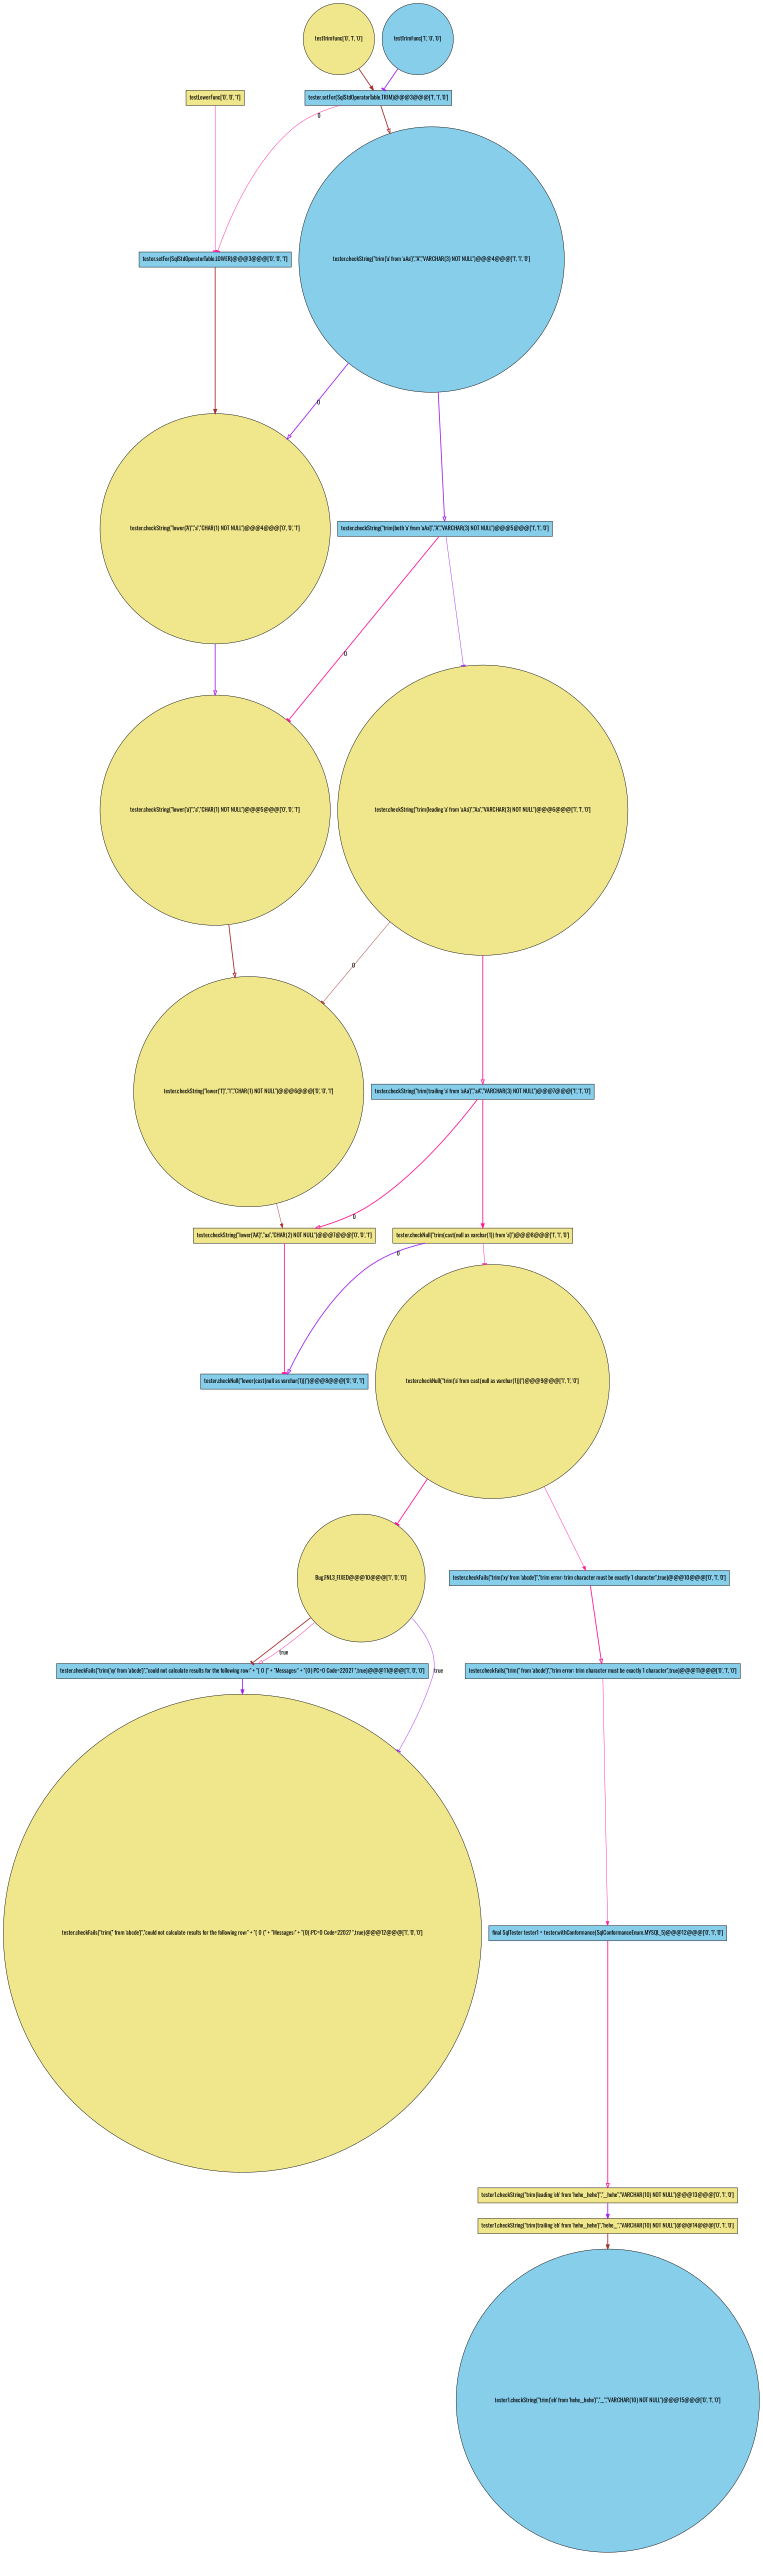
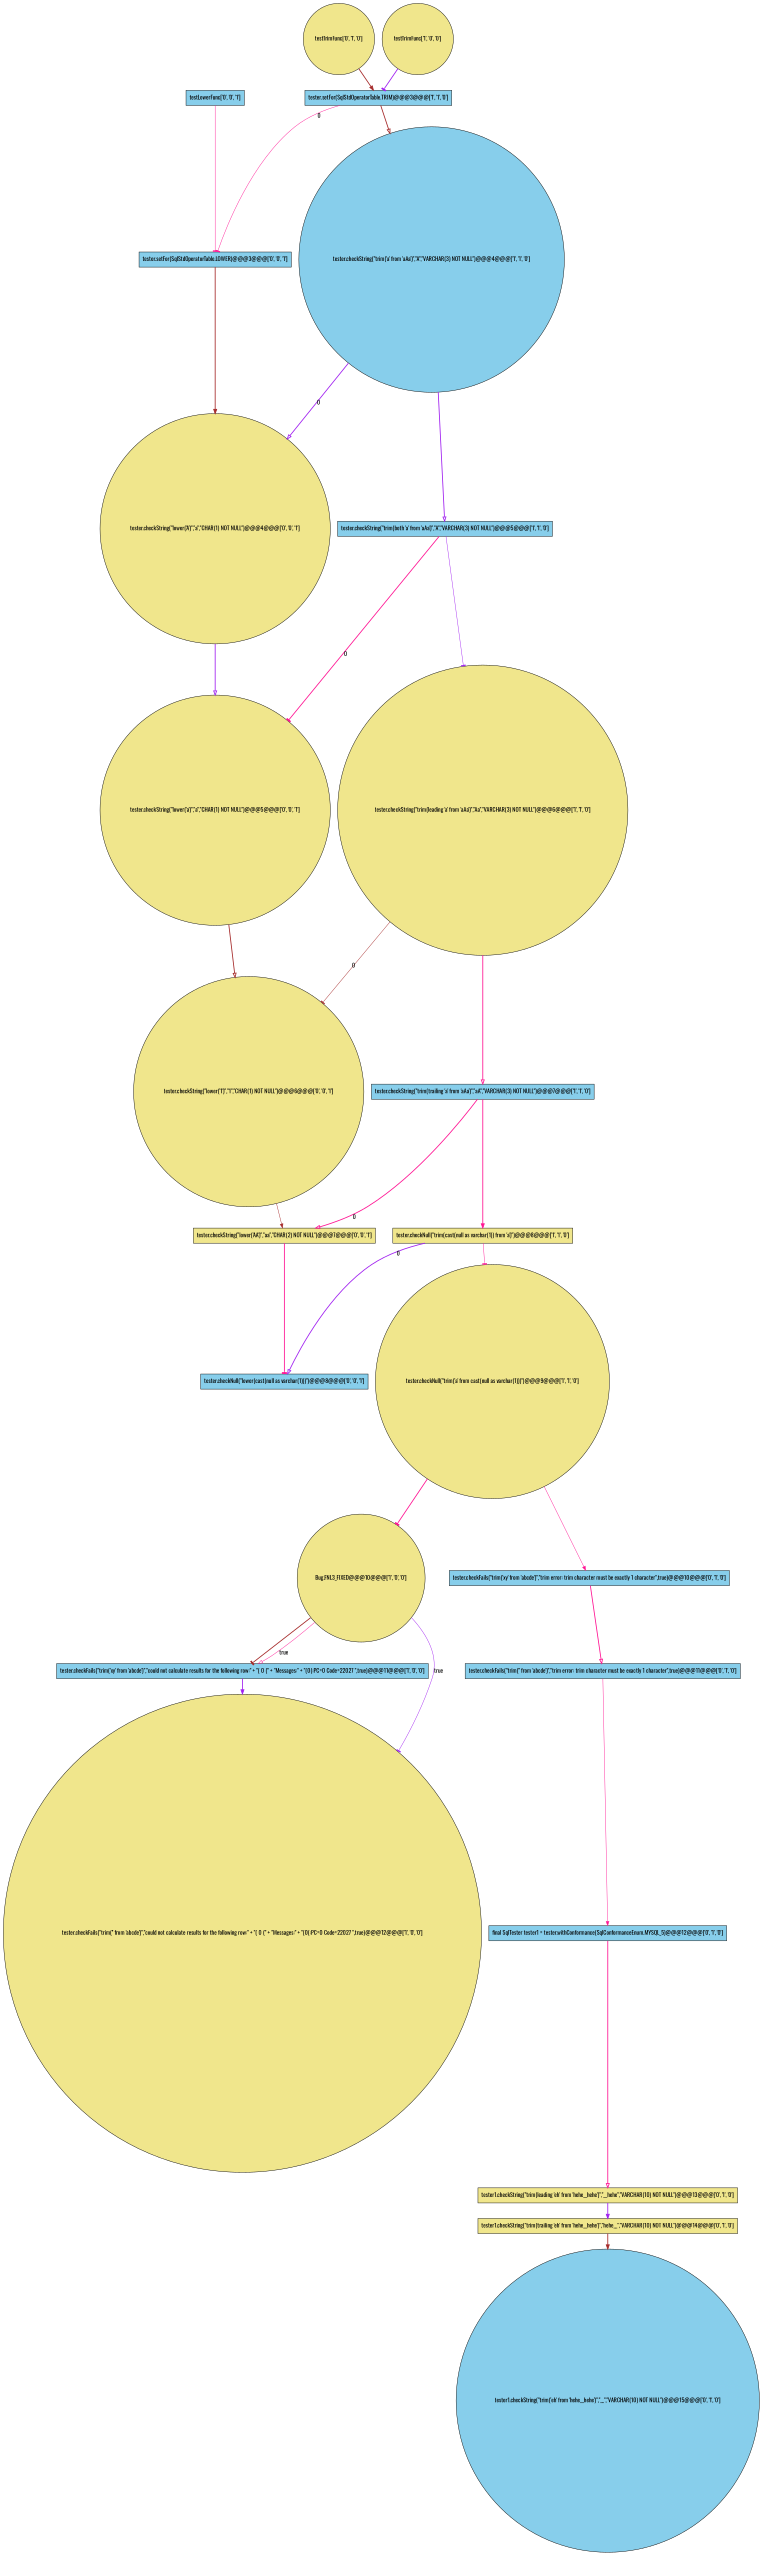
(418, 39) -> (418, 39)
(215, 98) -> (215, 98)
